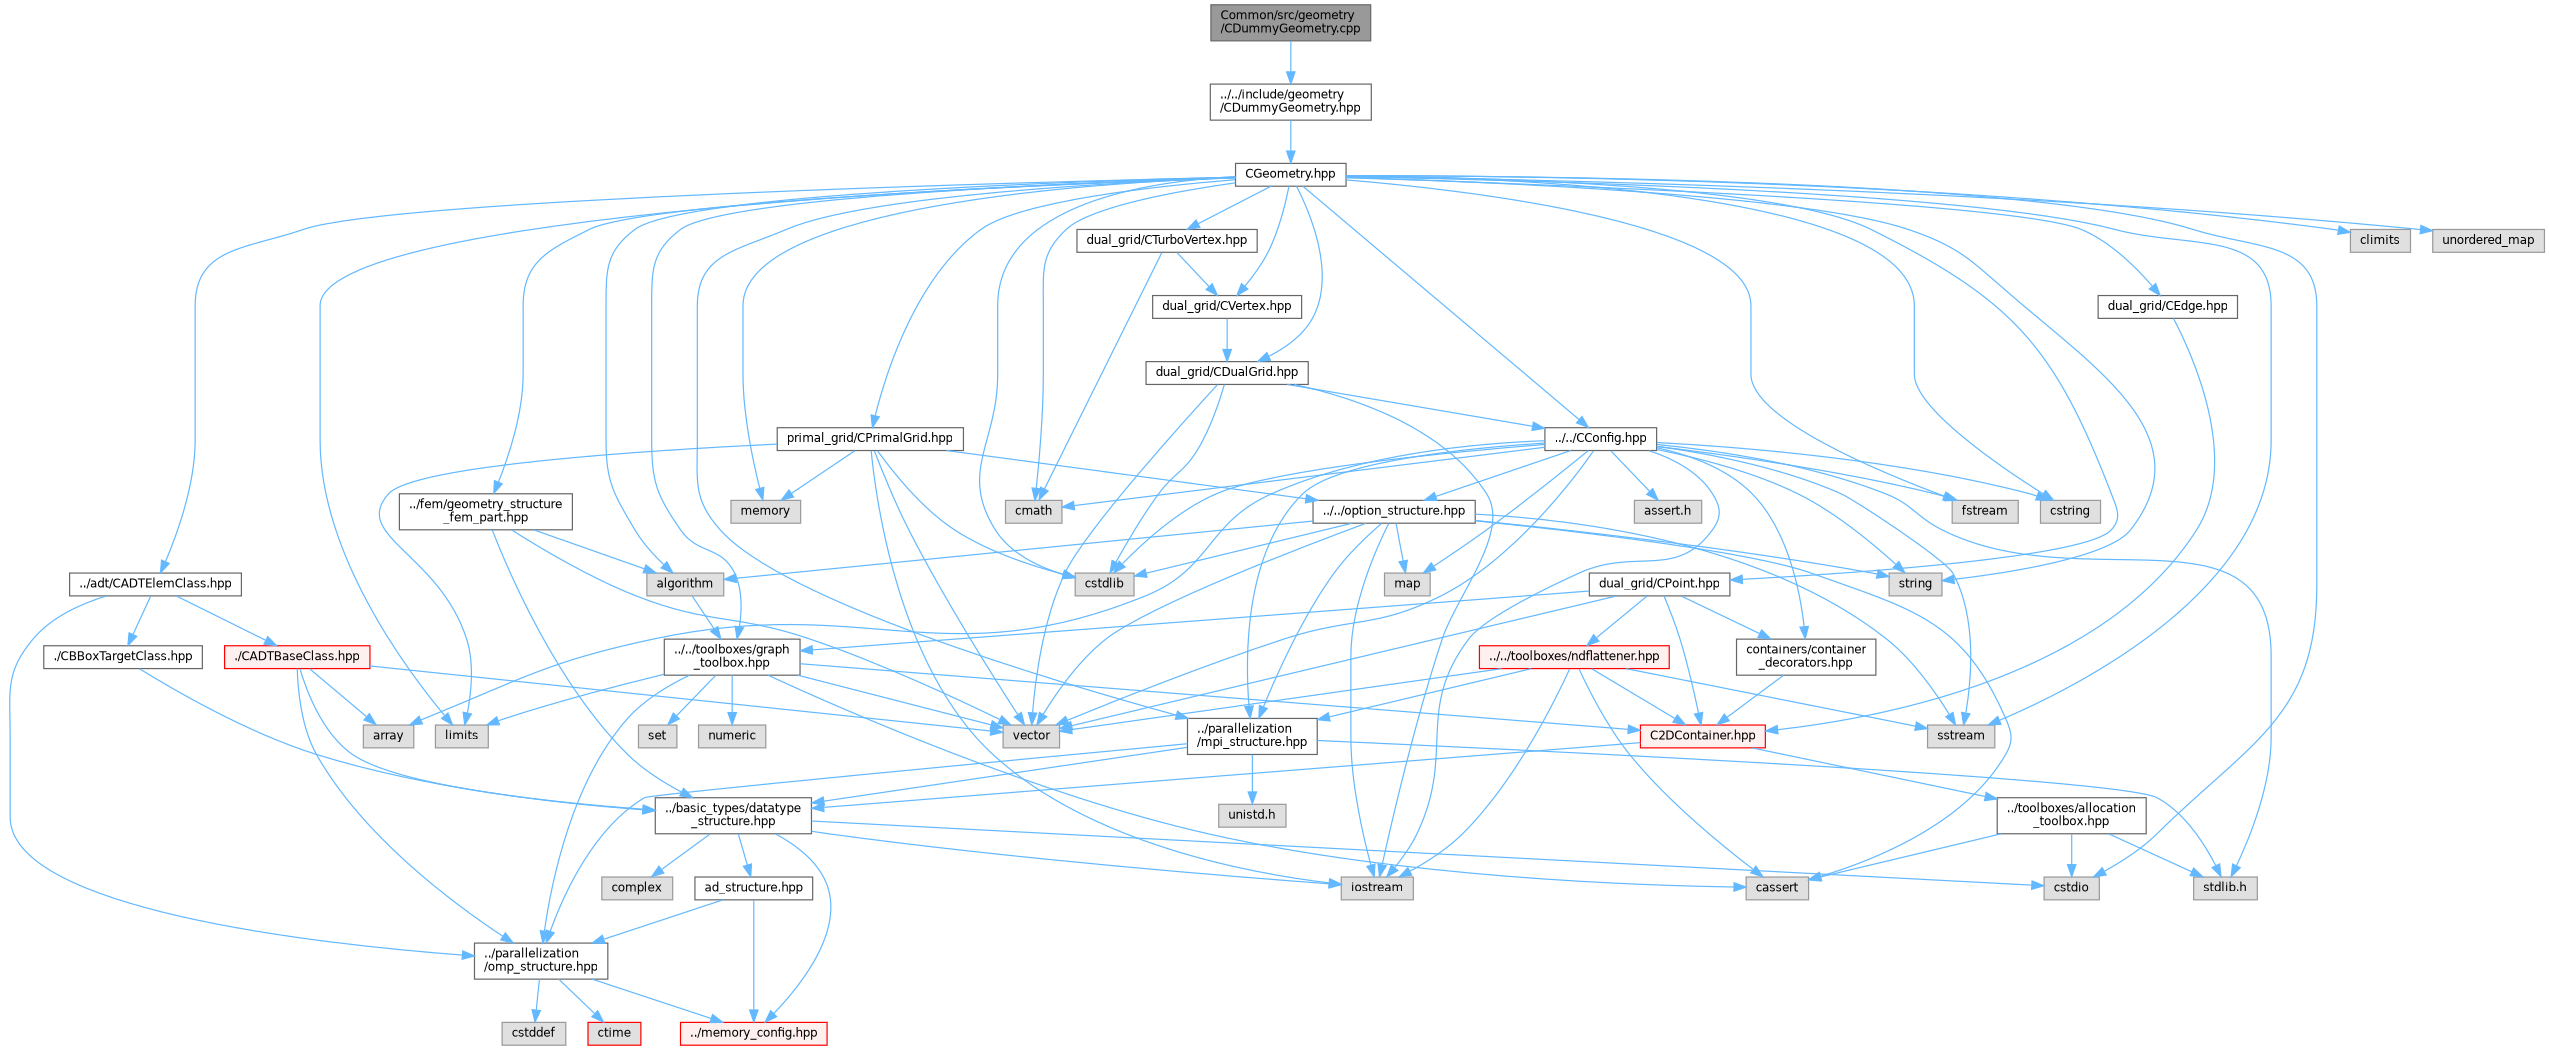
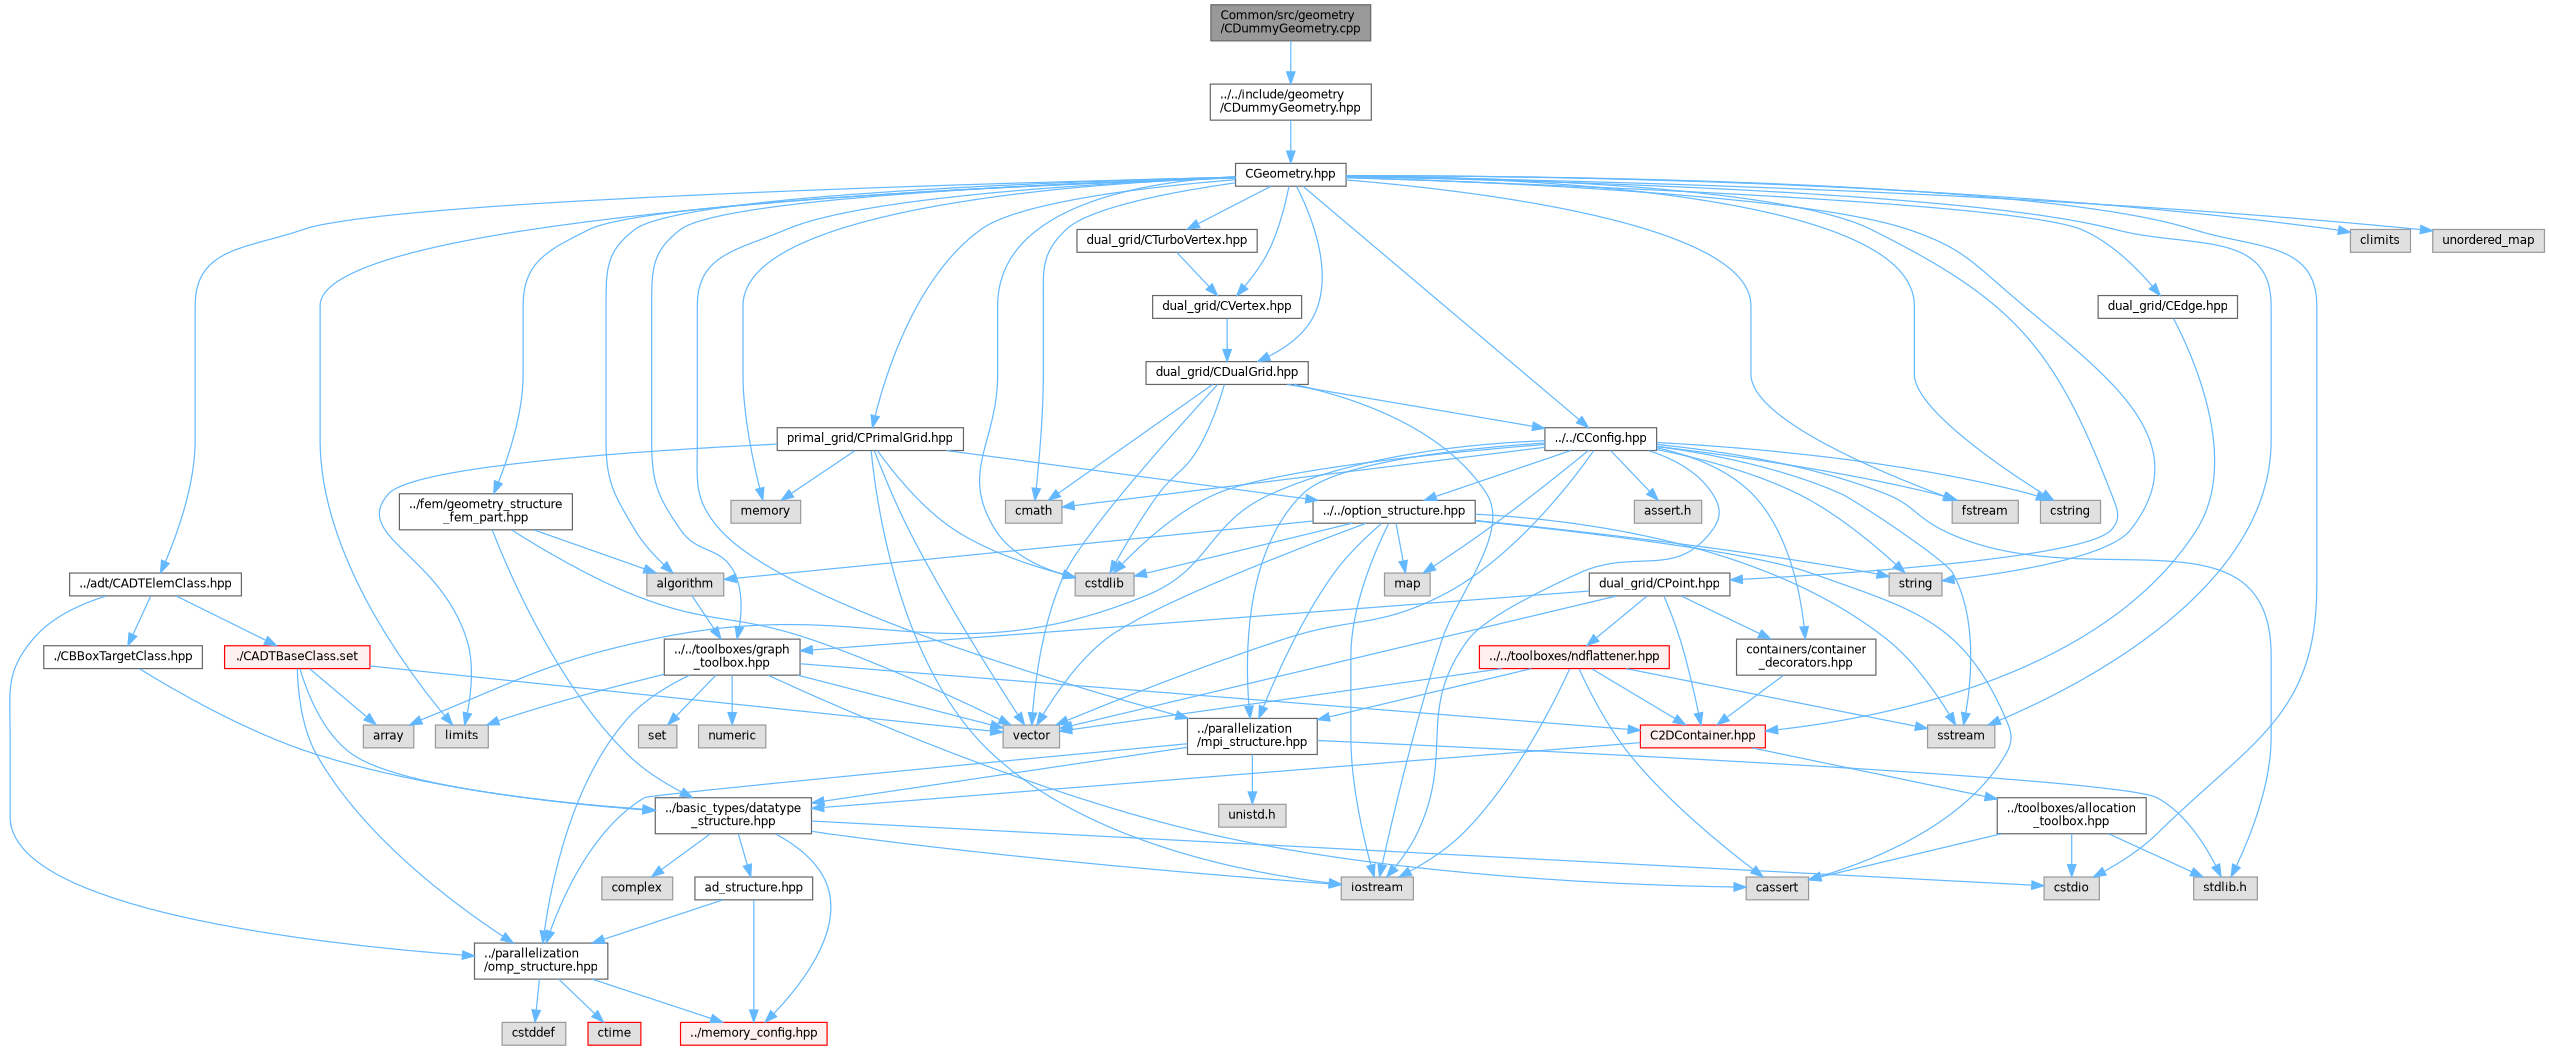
(1103, 371) -> (1135, 439)
(297, 657) -> (297, 657)
